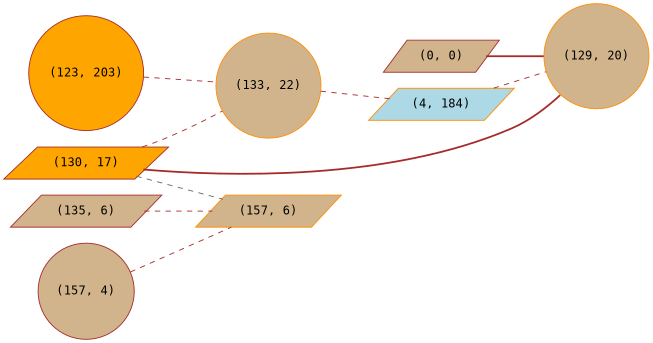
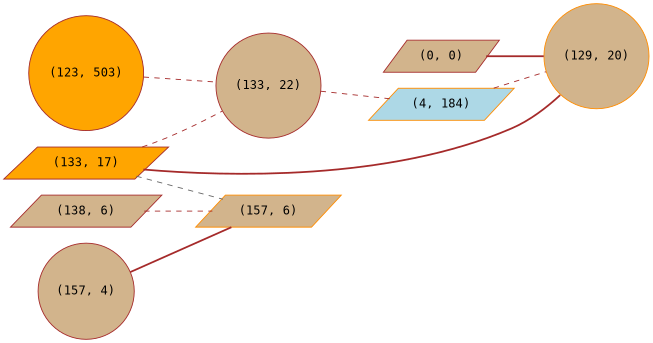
(86, 73) -> (86, 73)
(268, 86) -> (268, 86)
(86, 163) -> (86, 163)
(86, 211) -> (86, 211)
(181, 250) -> (181, 250)
